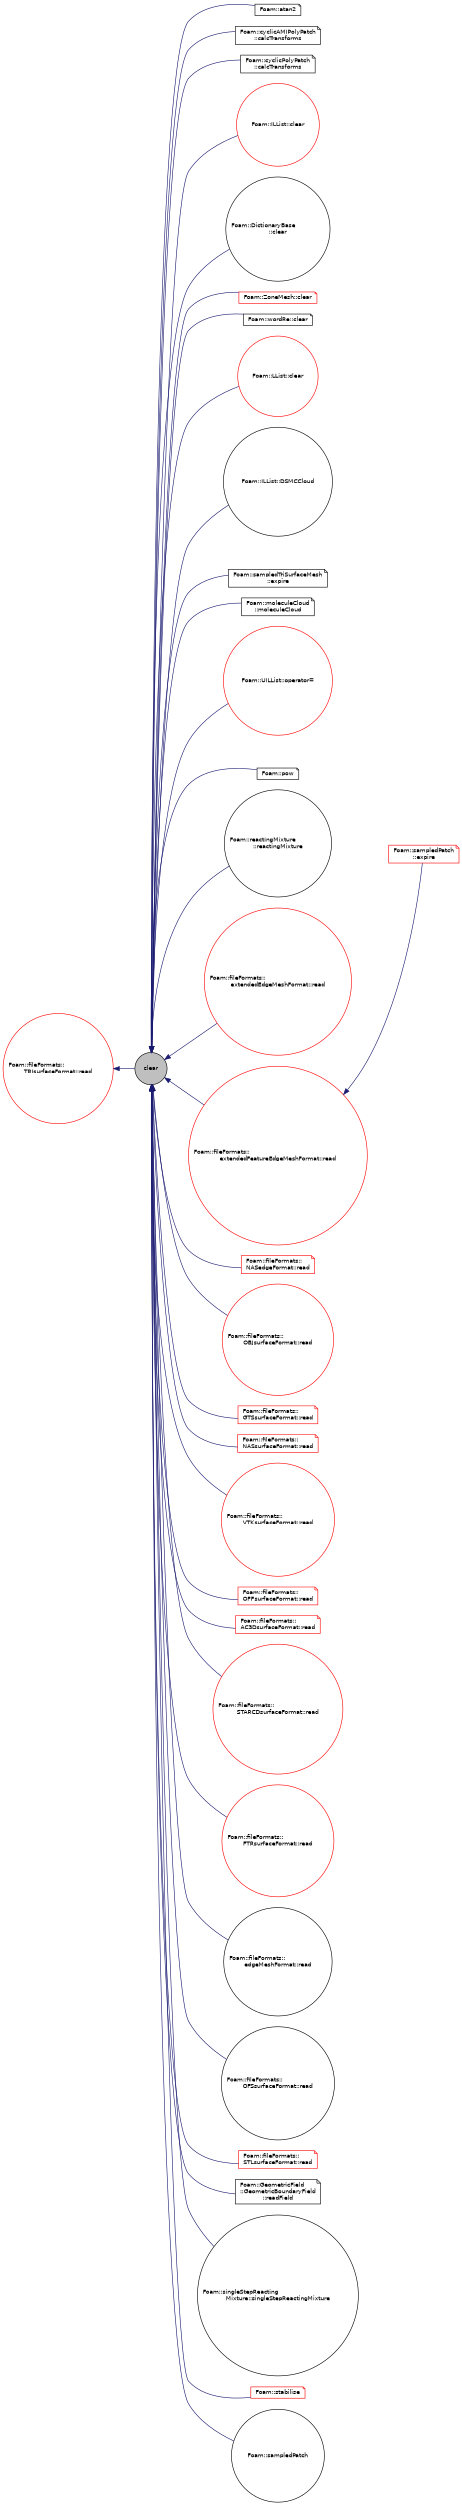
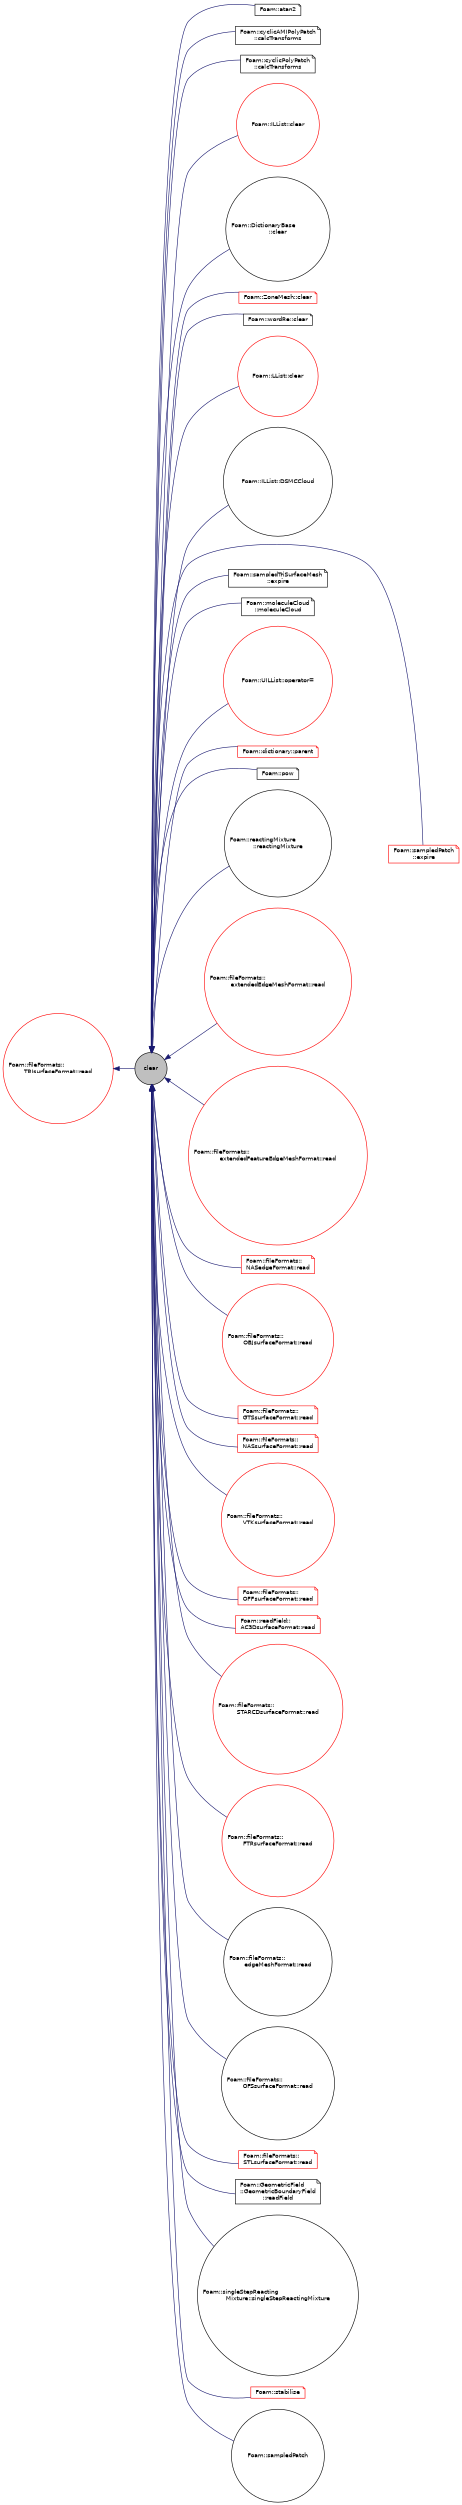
none -> (278, 752)
(399, 982) -> (187, 569)
(278, 1625) -> (278, 1625)
